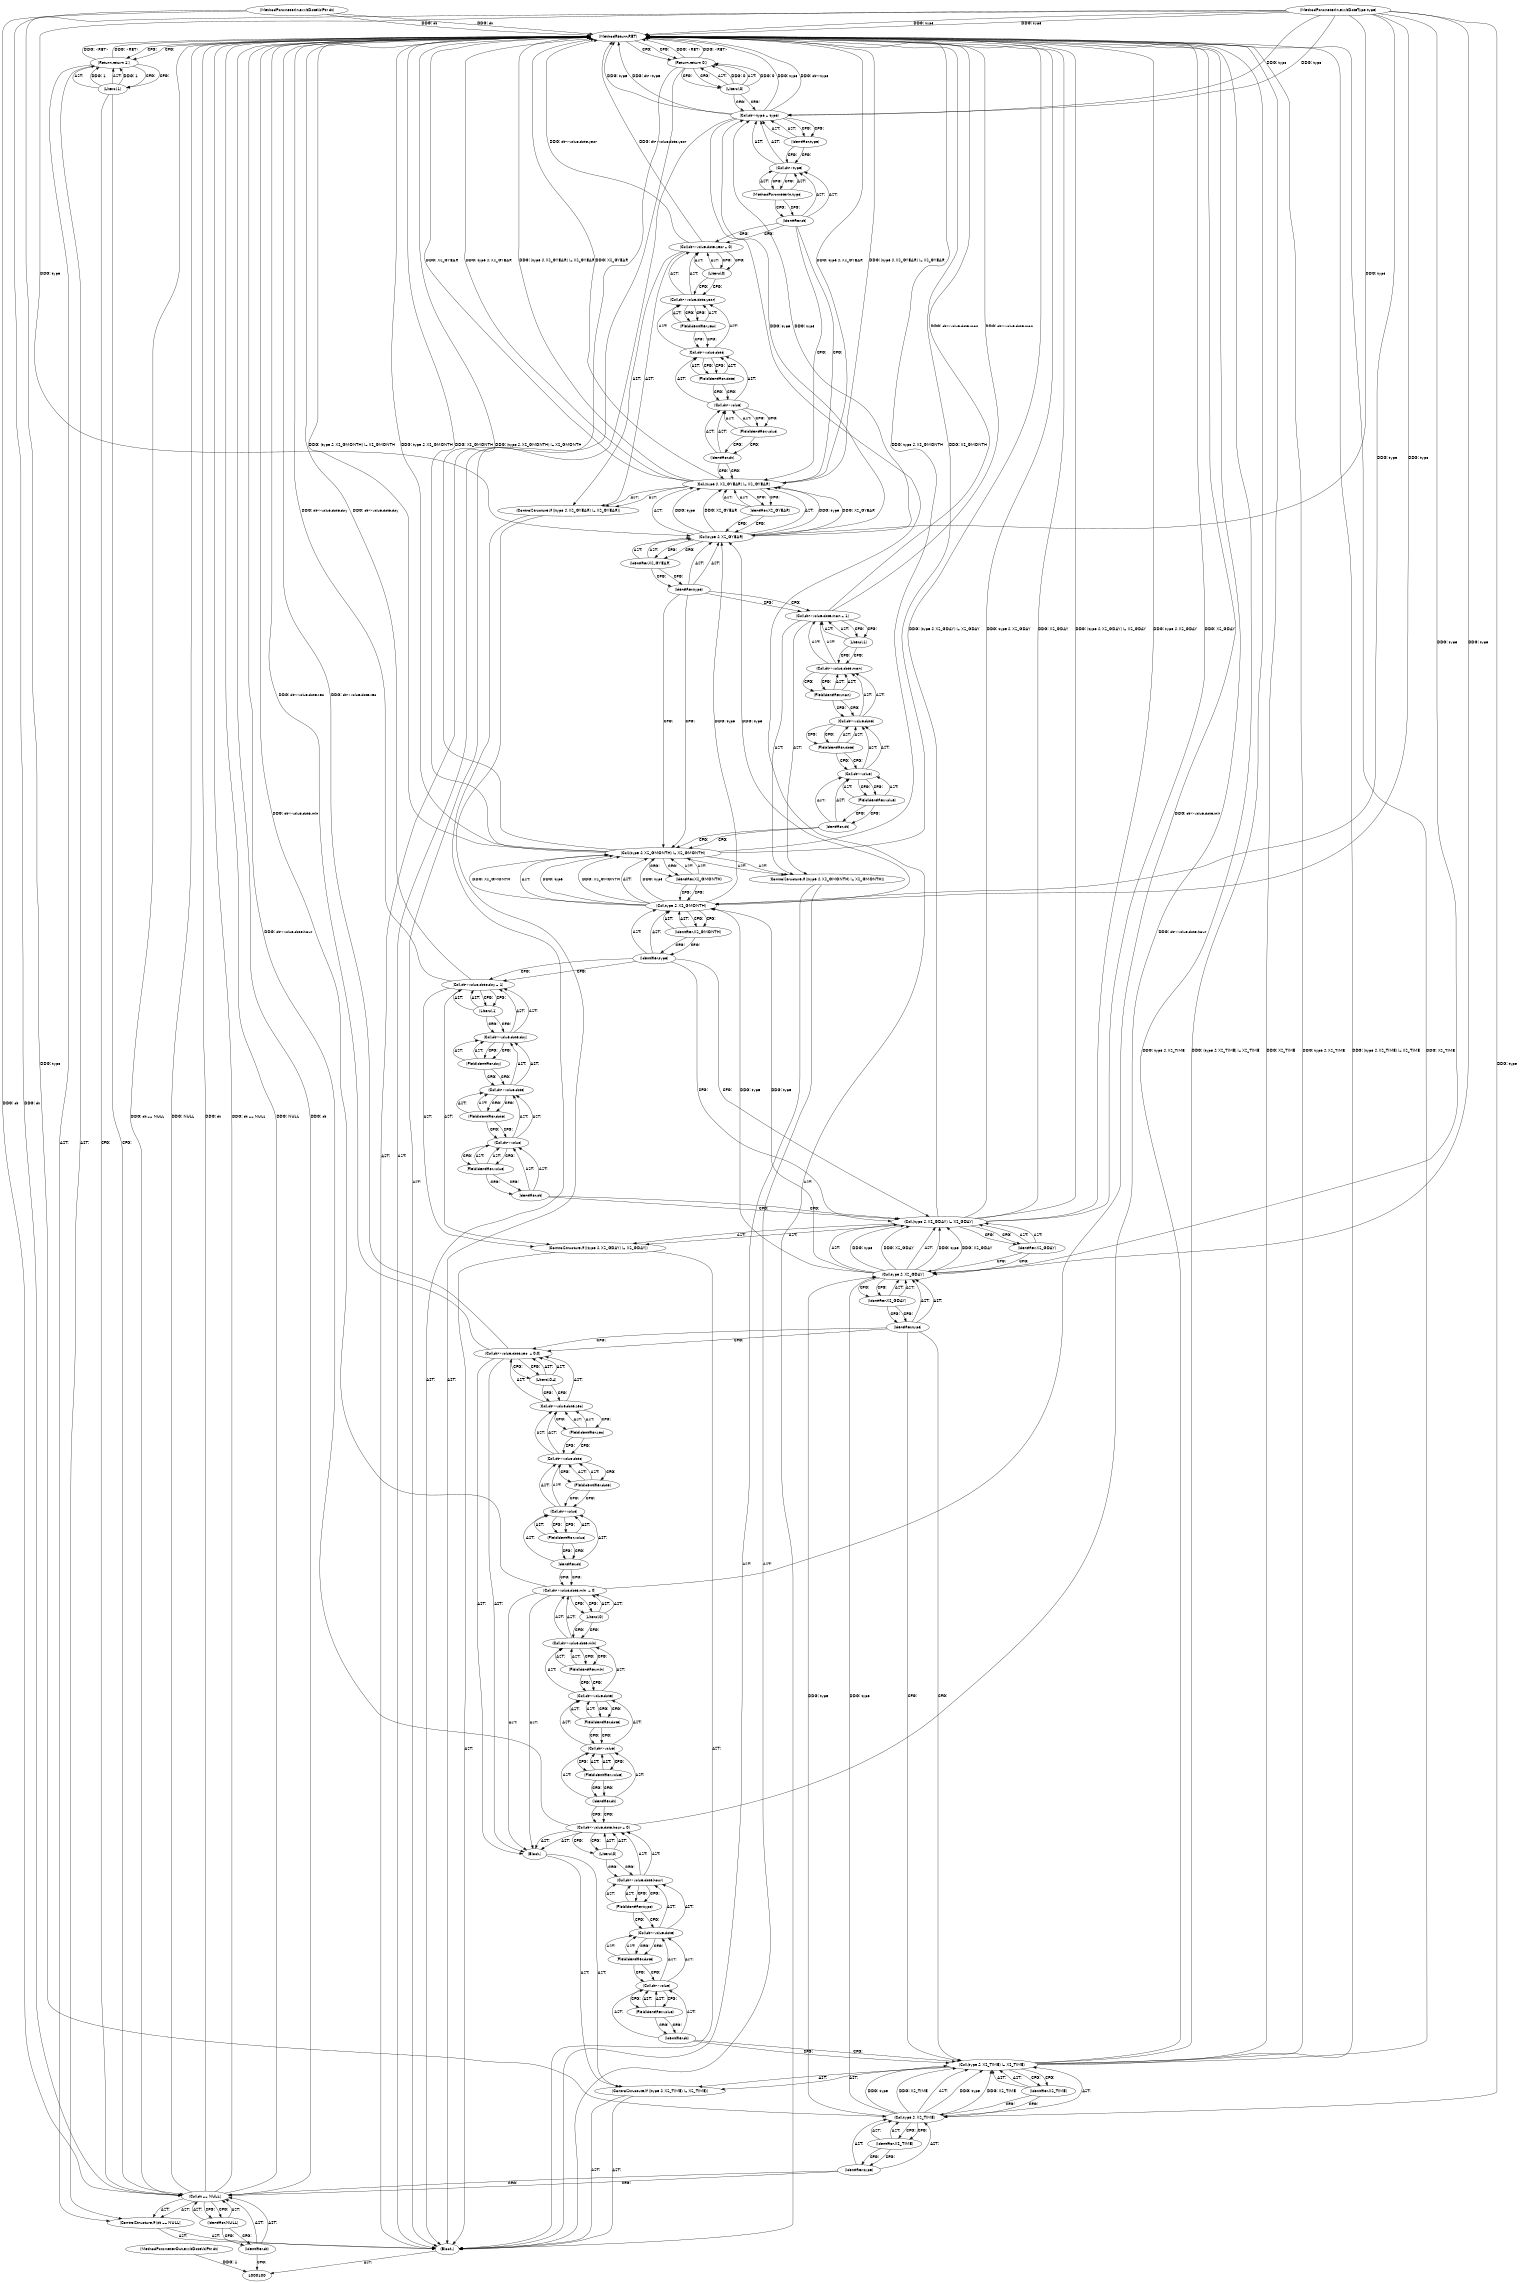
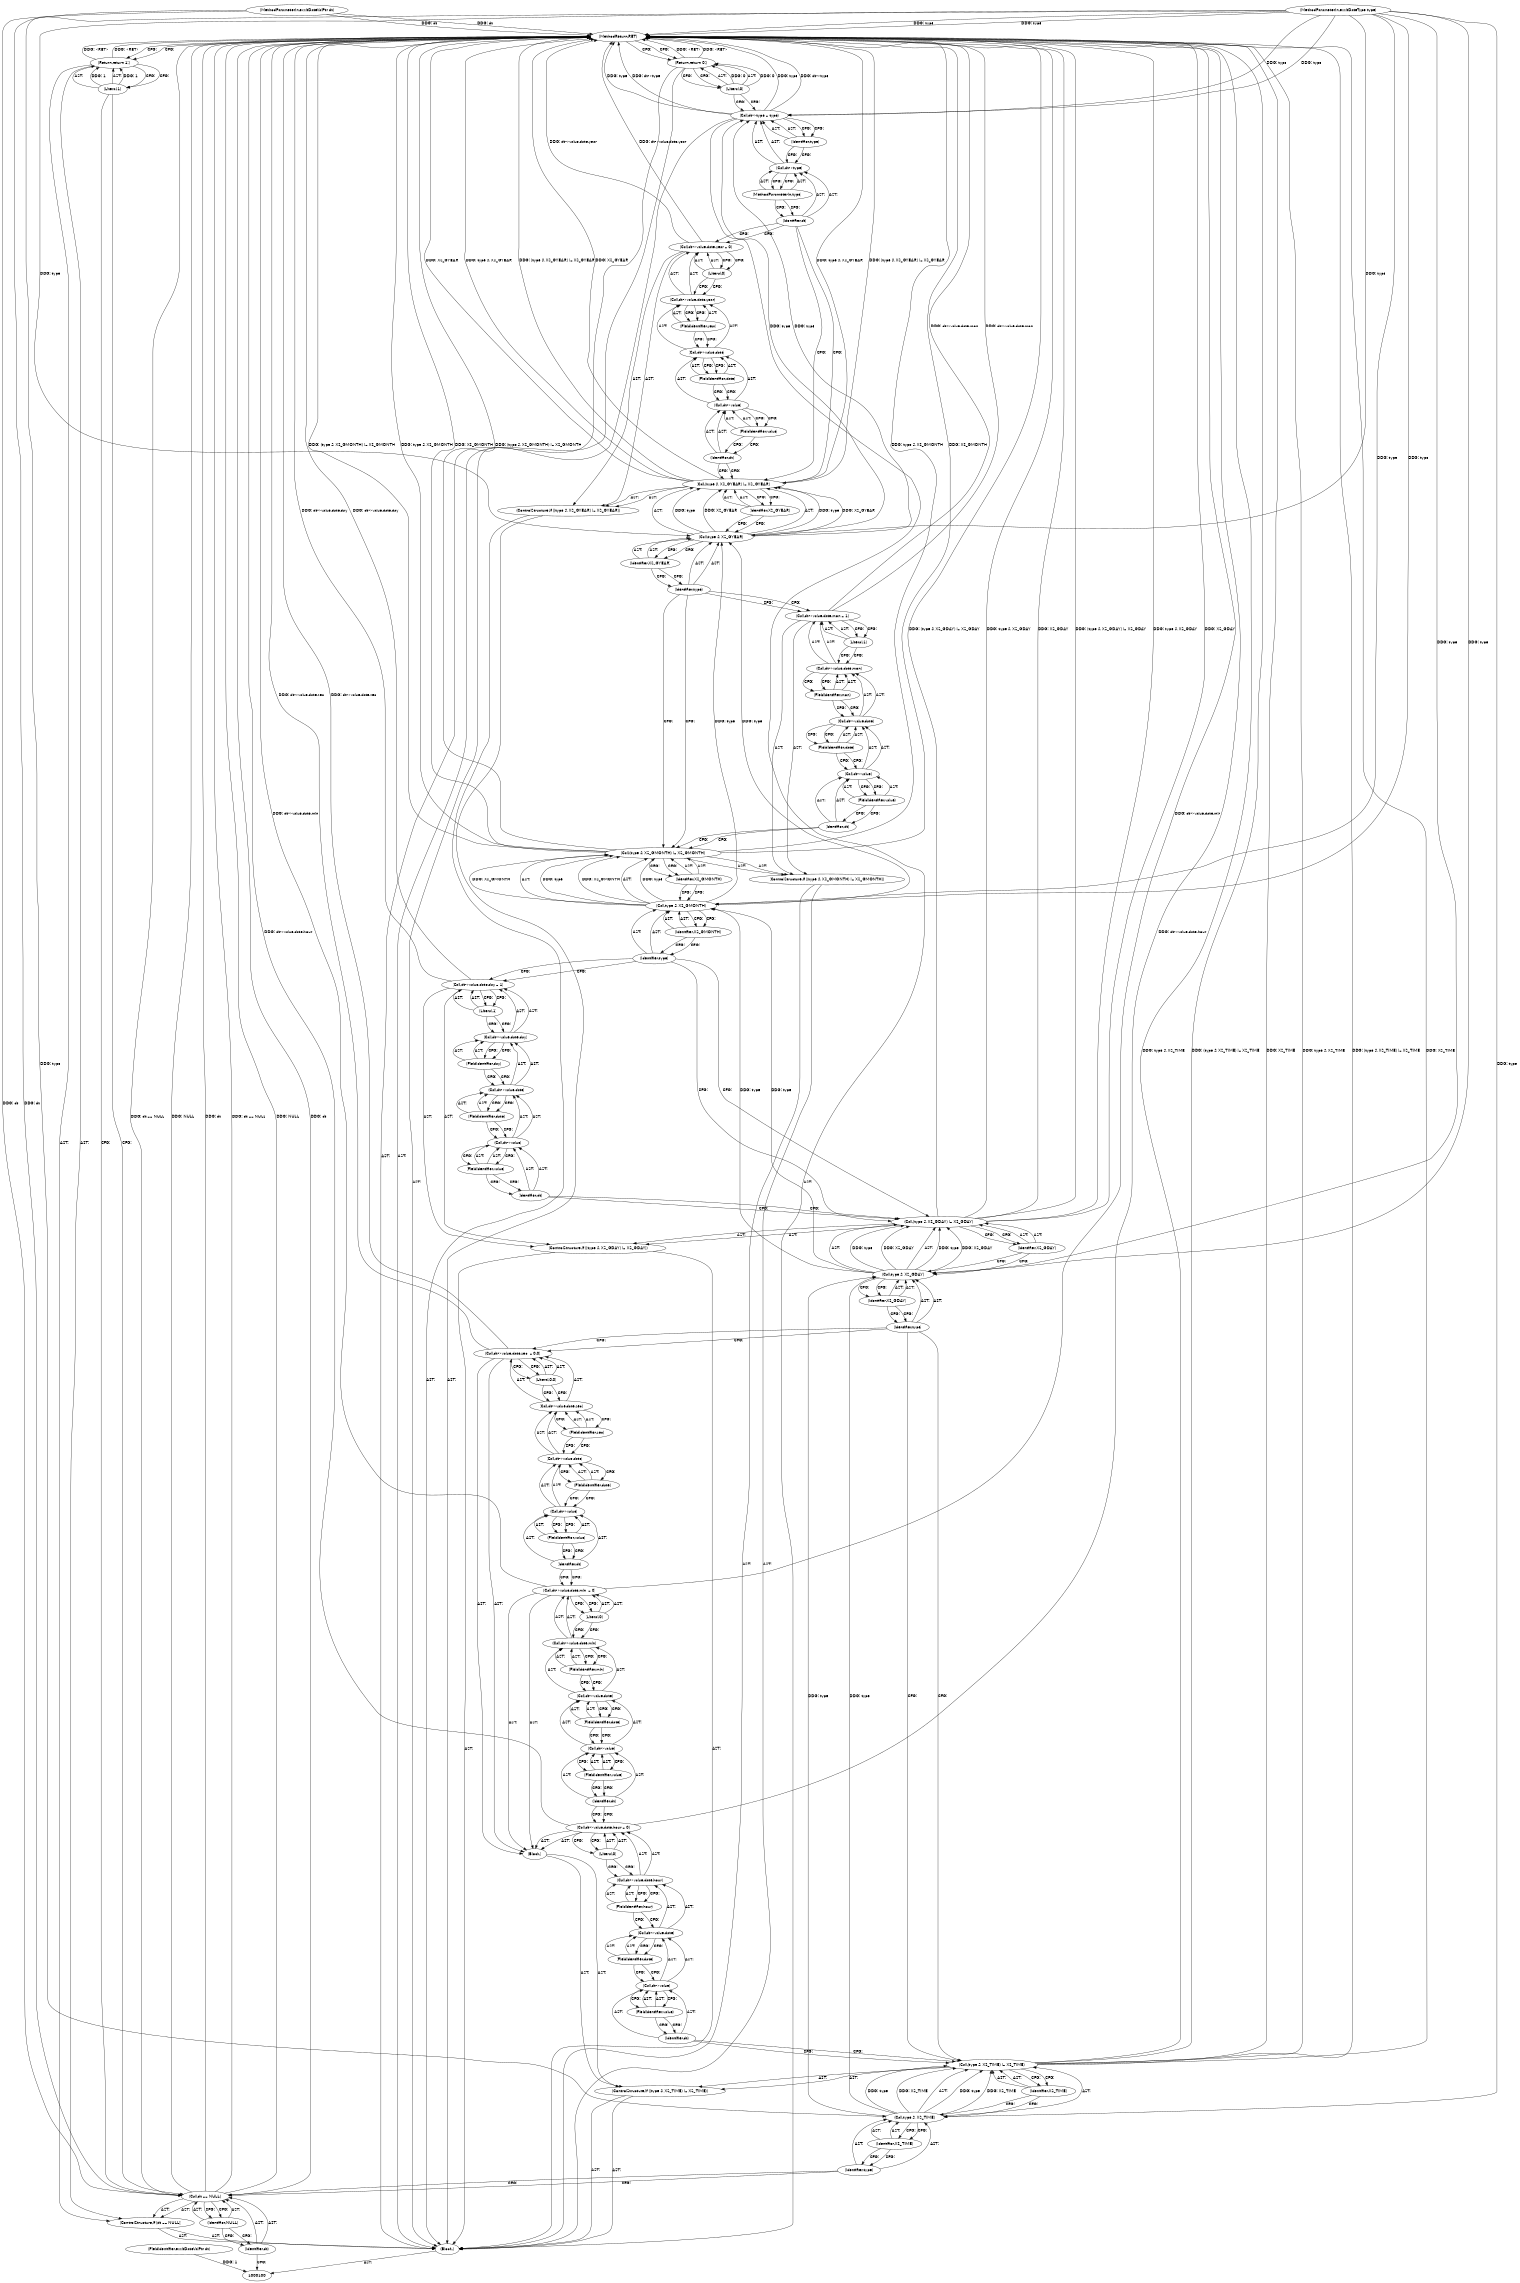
(546, 1380) -> (546, 1380)
(634, 1907) -> (634, 1907)
(179, 2249) -> (179, 2249)
